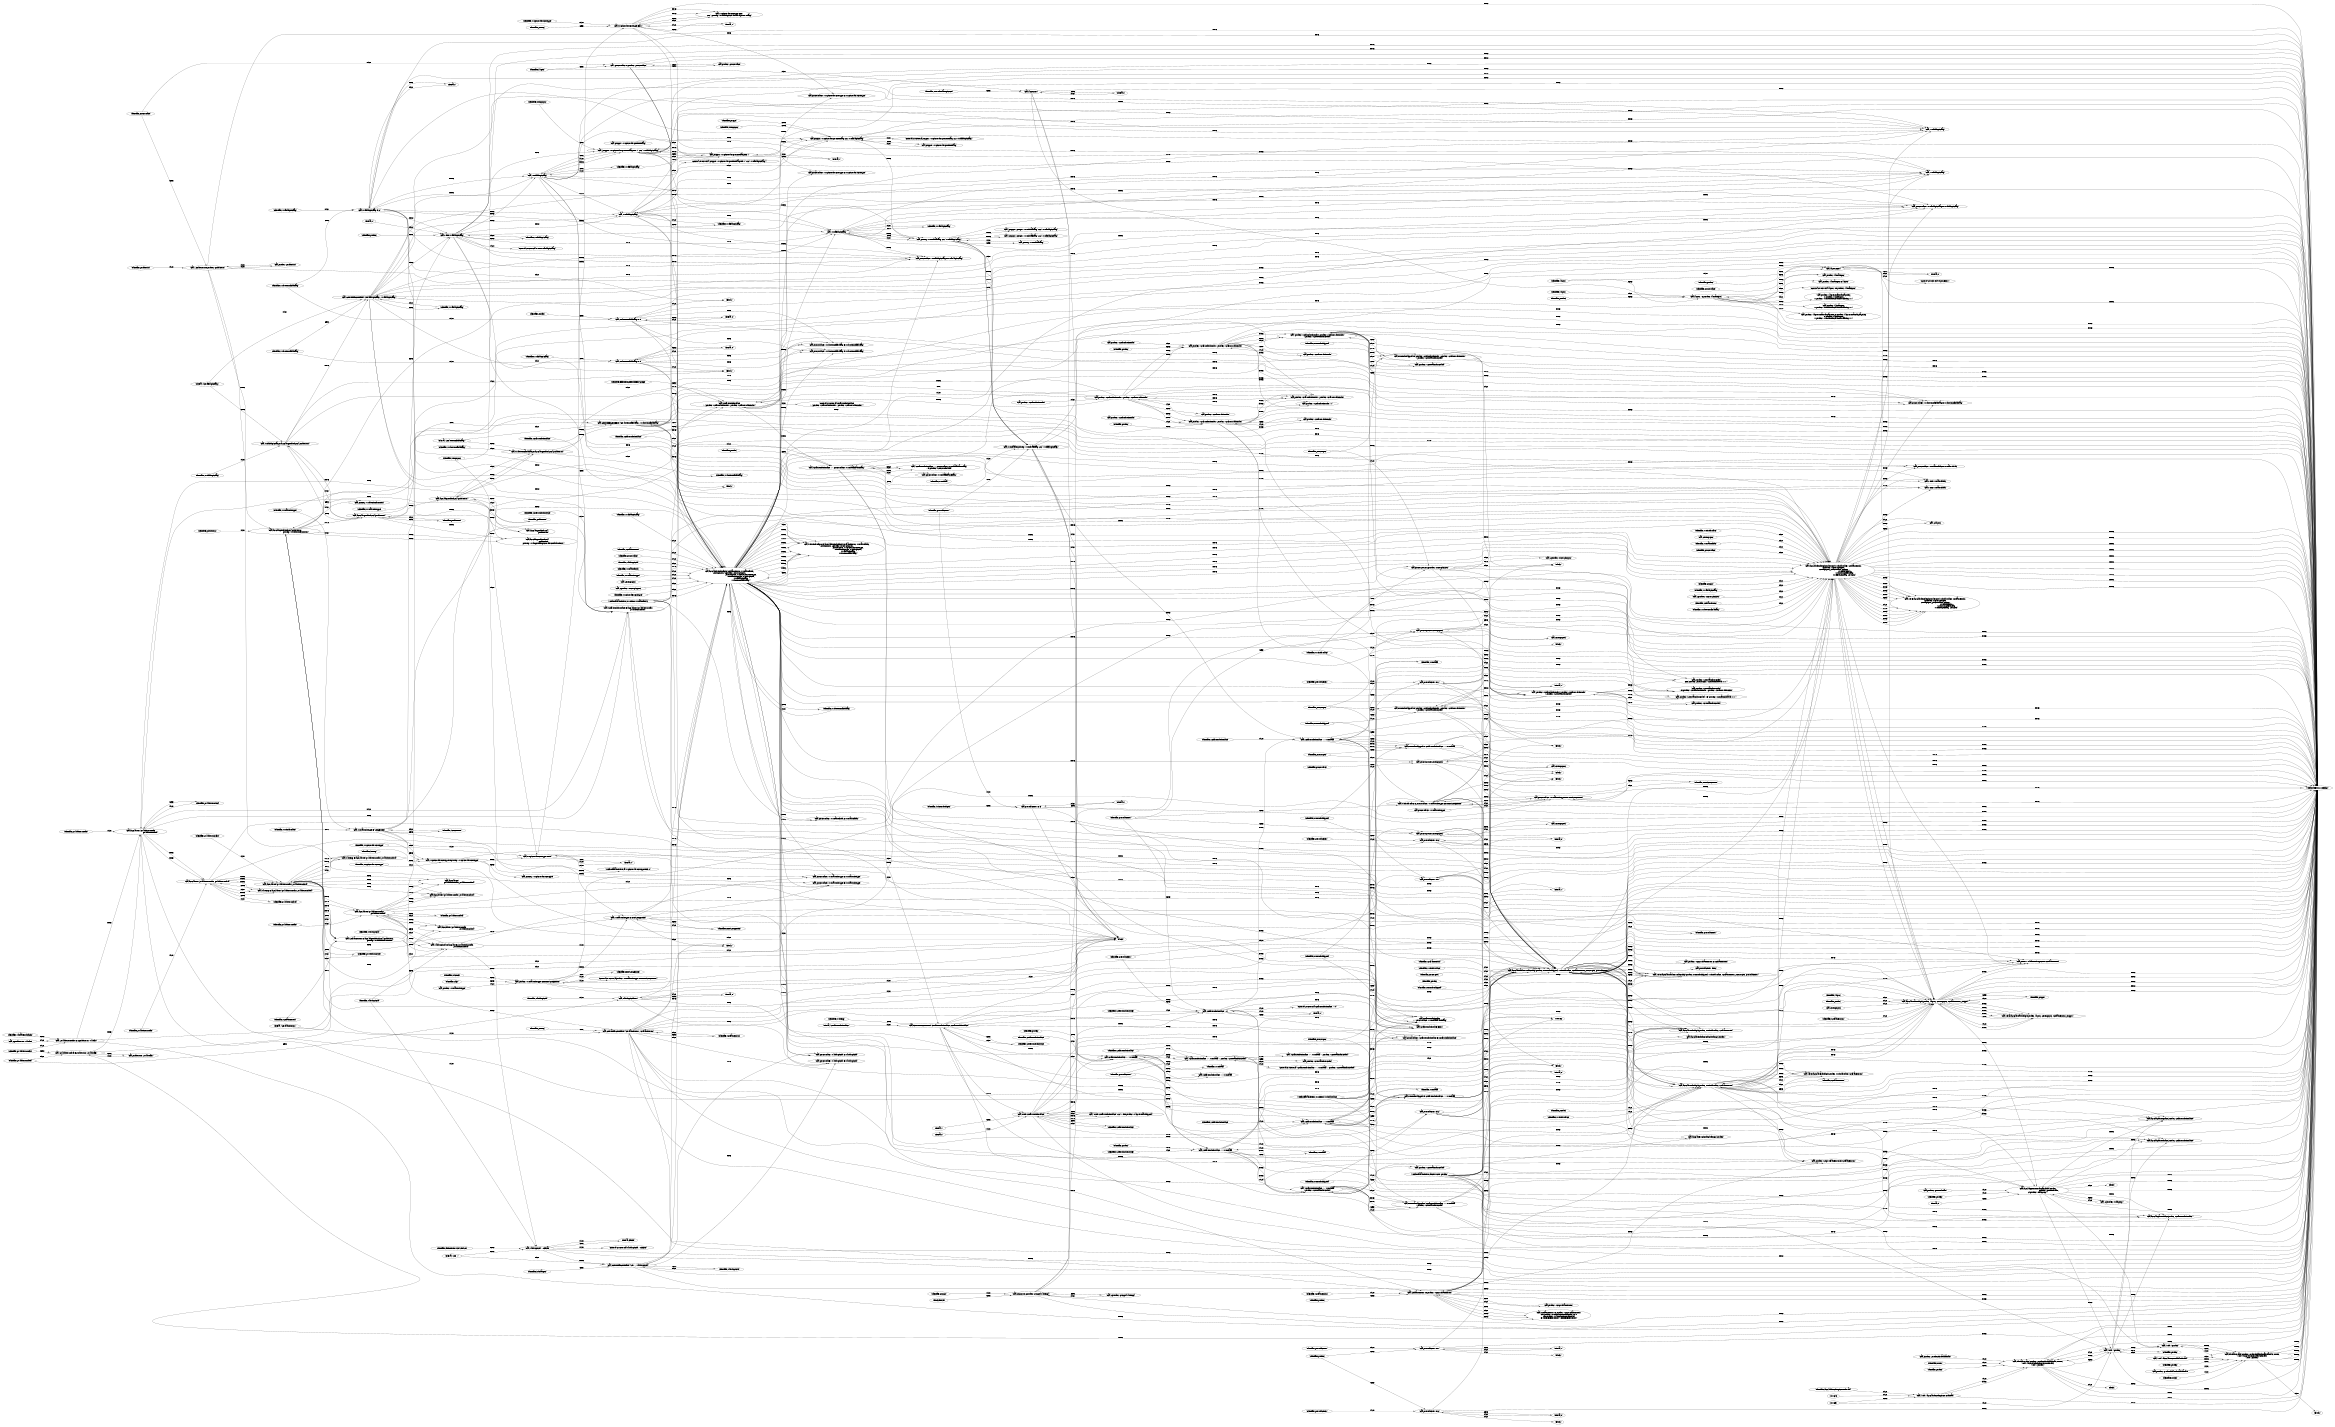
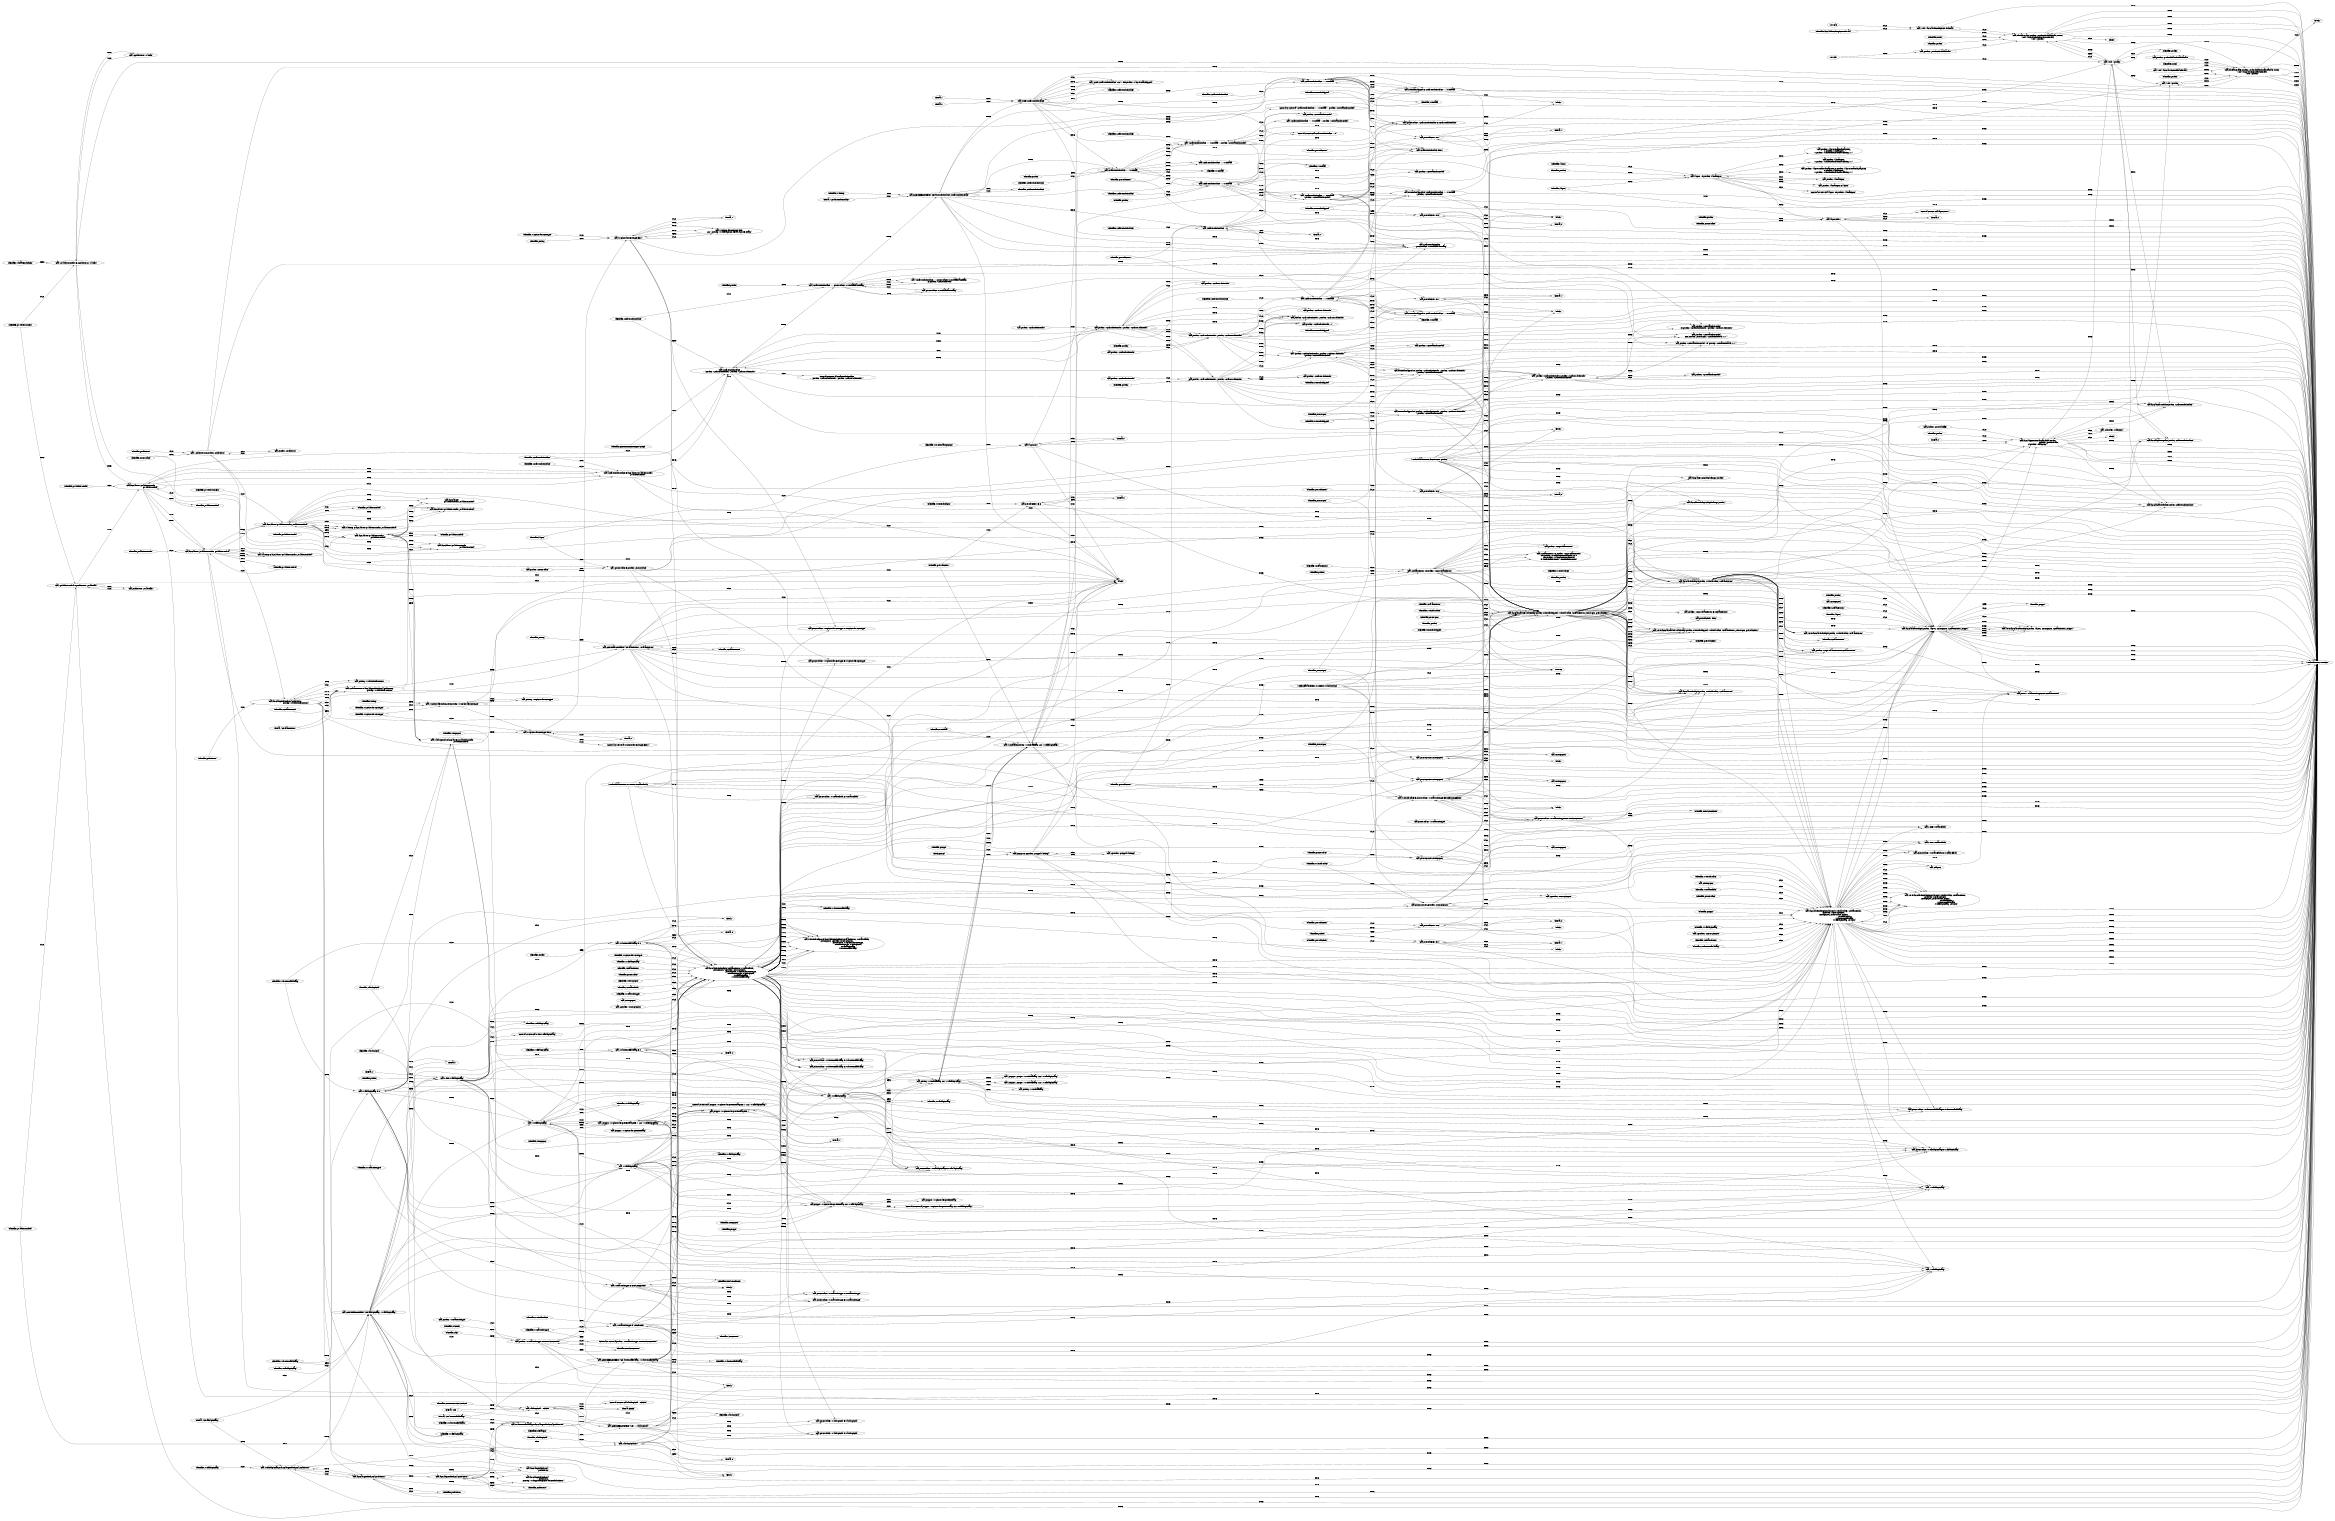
(682, 67) -> none
none -> (81, 143)
(243, 267) -> (243, 451)
(410, 849) -> (492, 700)
(628, 869) -> (628, 745)
(1094, 1028) -> (1170, 120)
(1877, 1400) -> (1877, 55)
none -> (1860, 1464)
